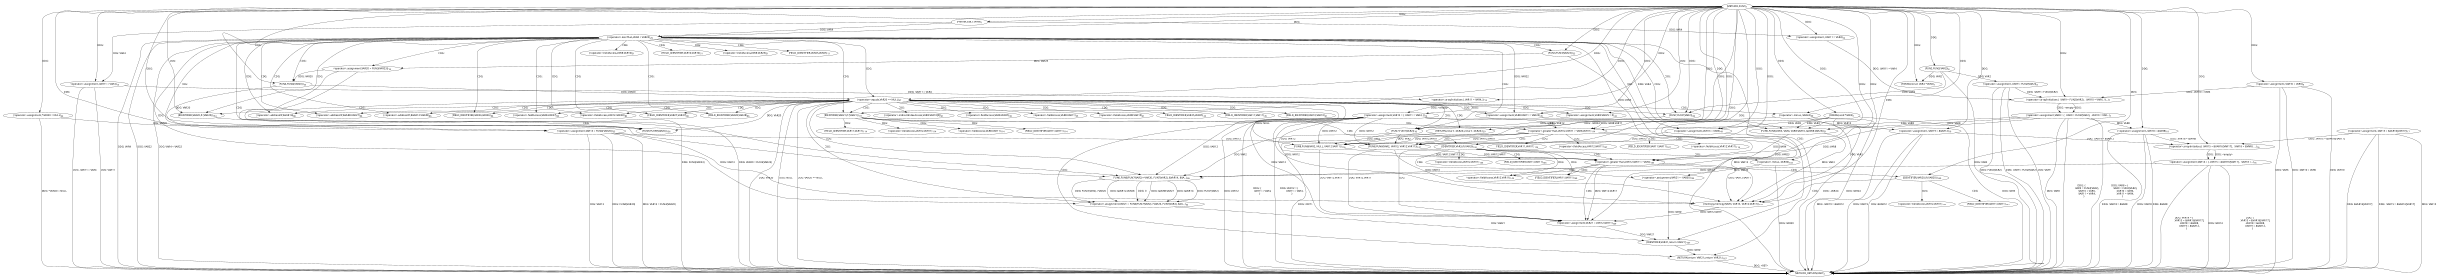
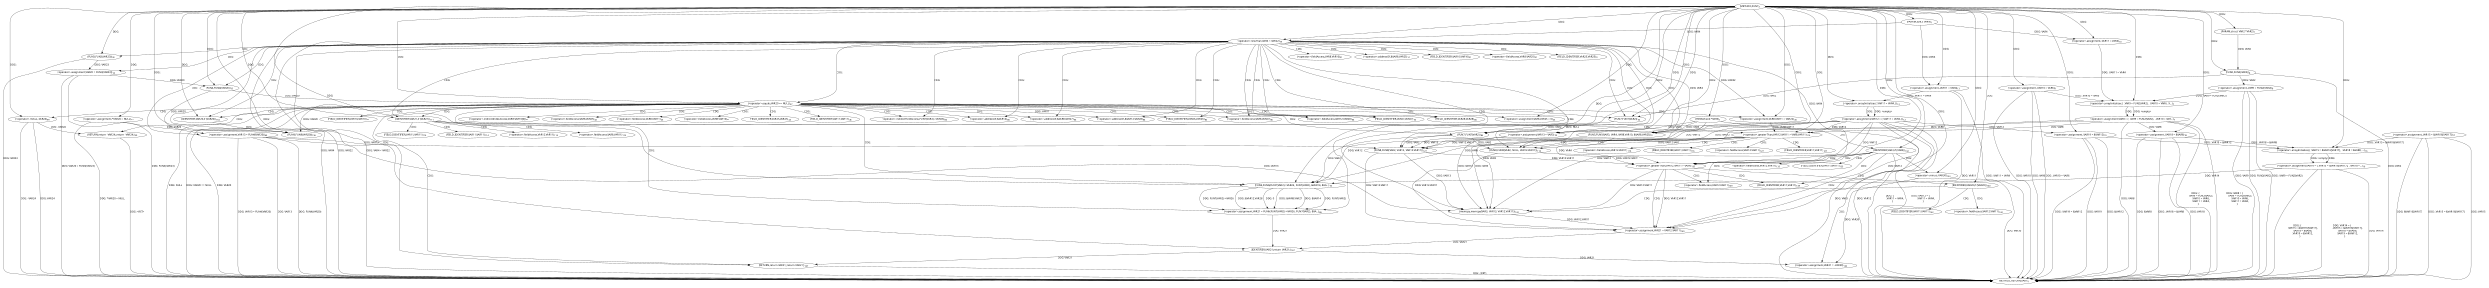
none -> (1387, 57)
(1928, 76) -> (2238, 51)
(550, 108) -> (1042, 112)
none -> (914, 119)
(1668, 209) -> (1544, 258)
